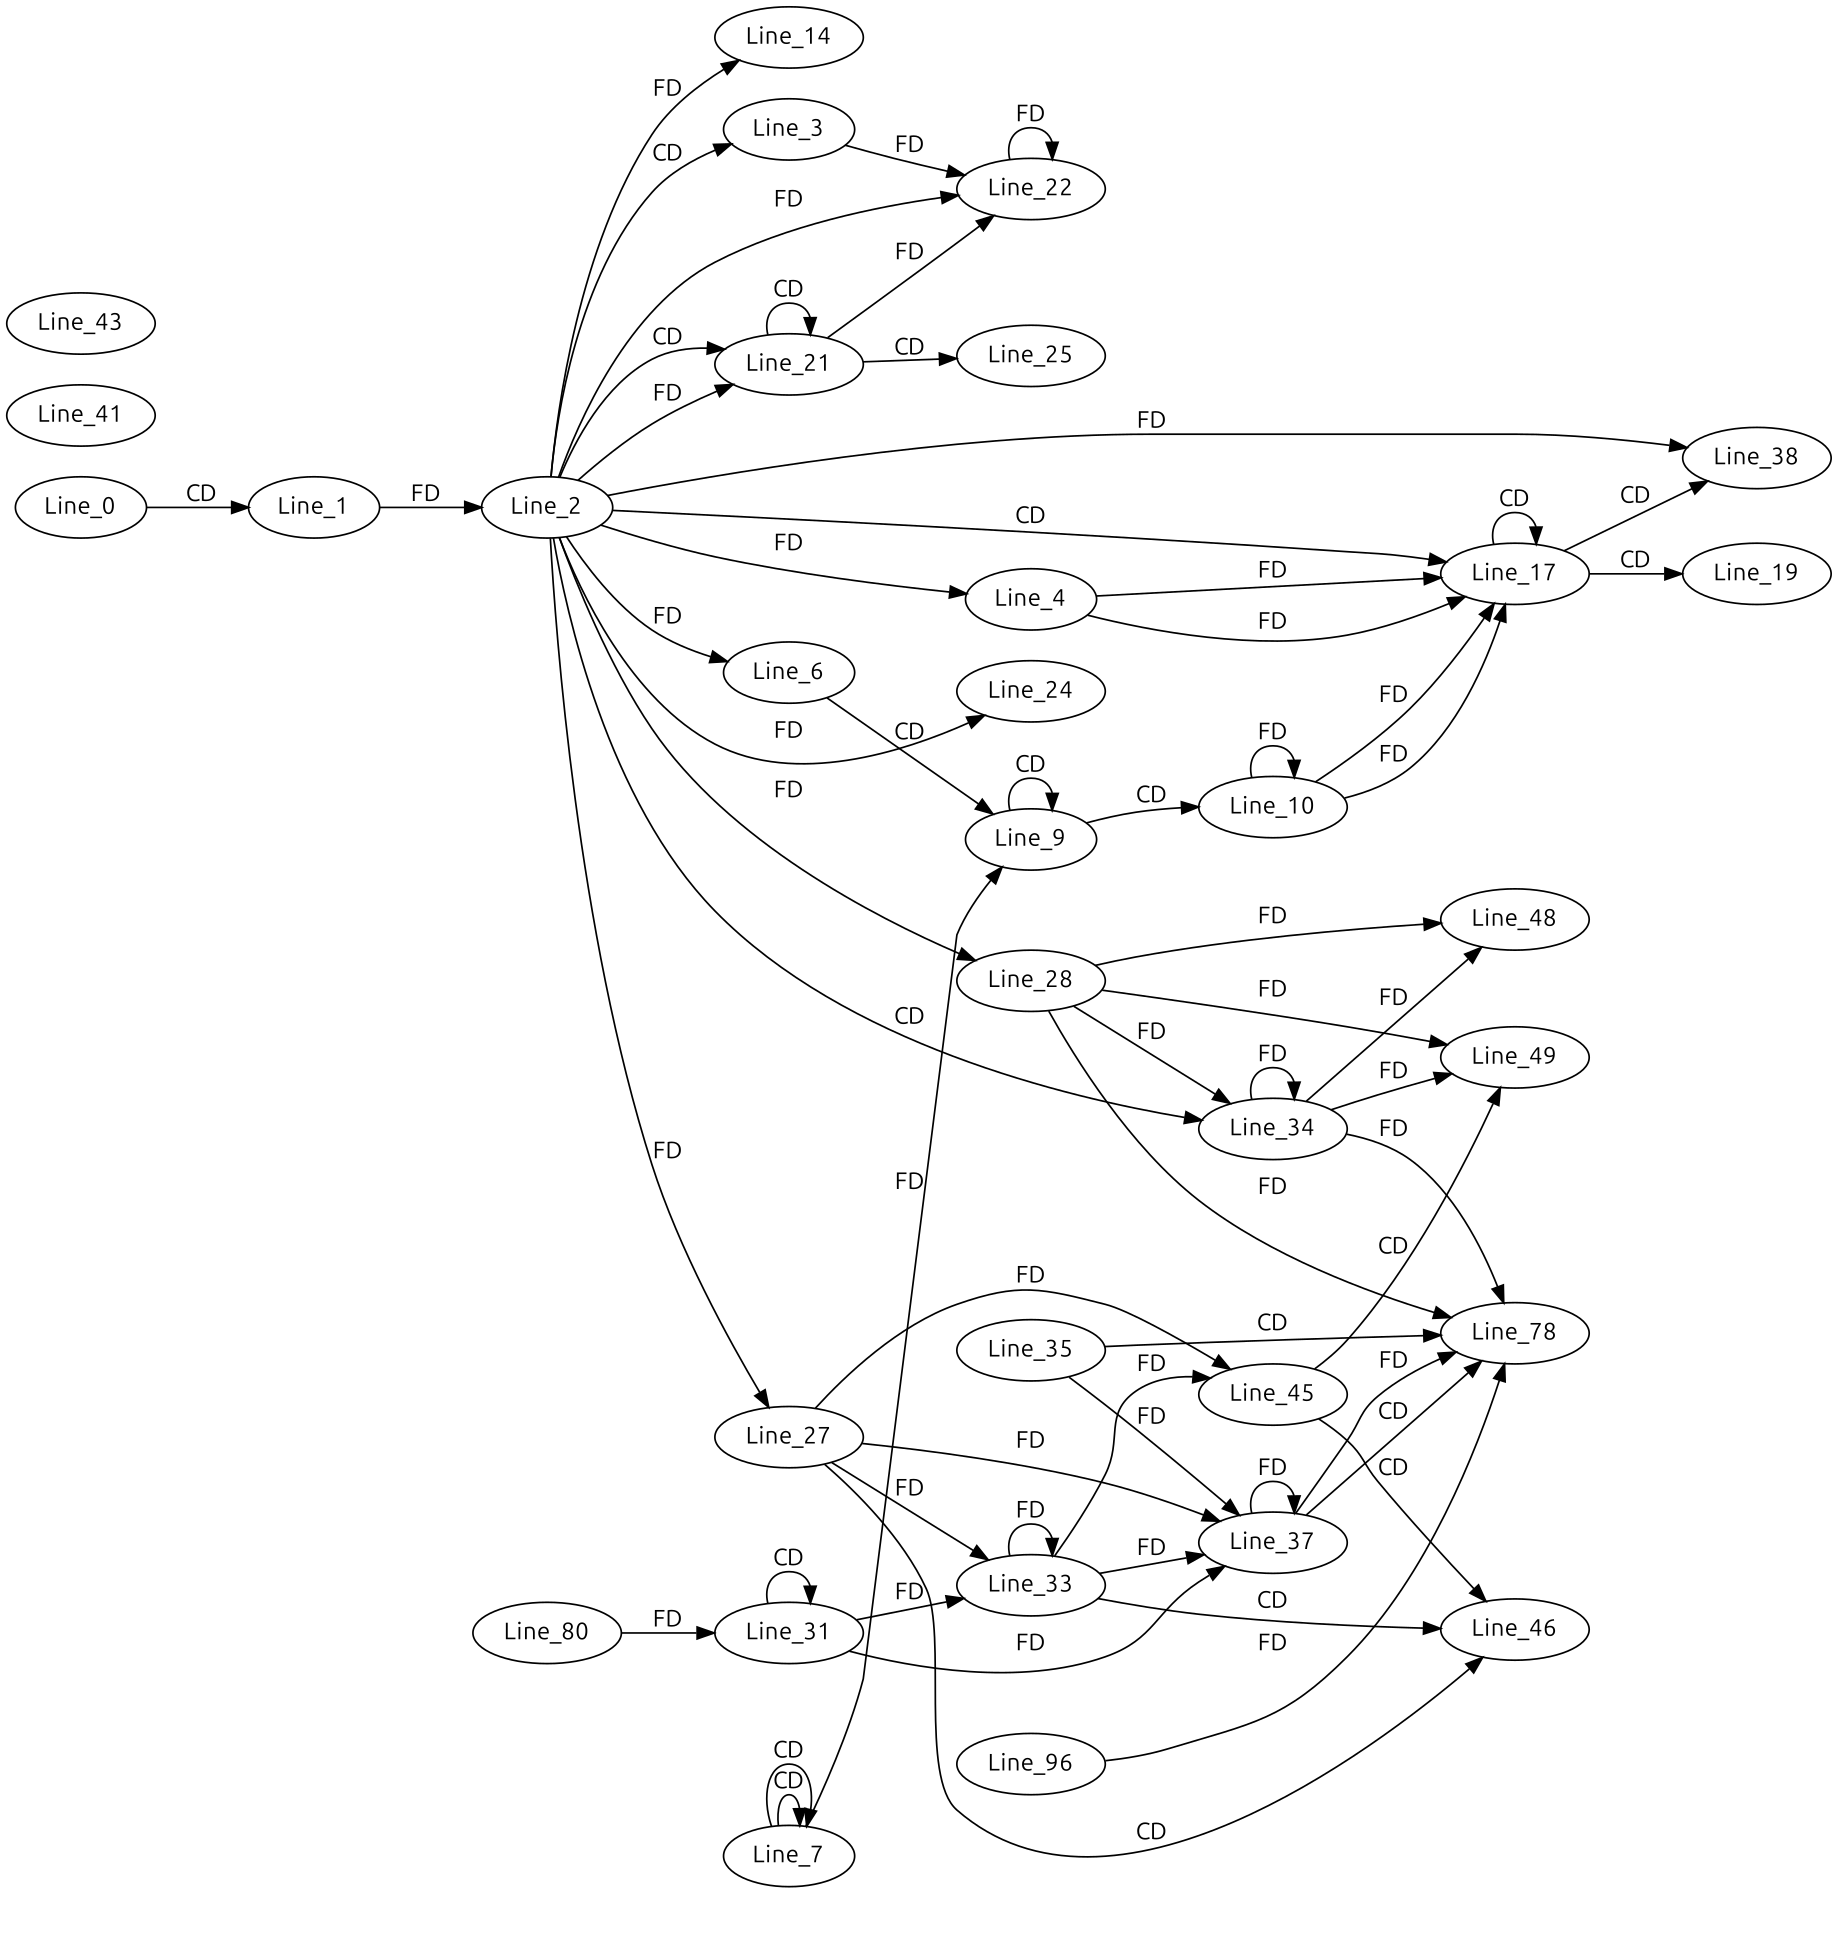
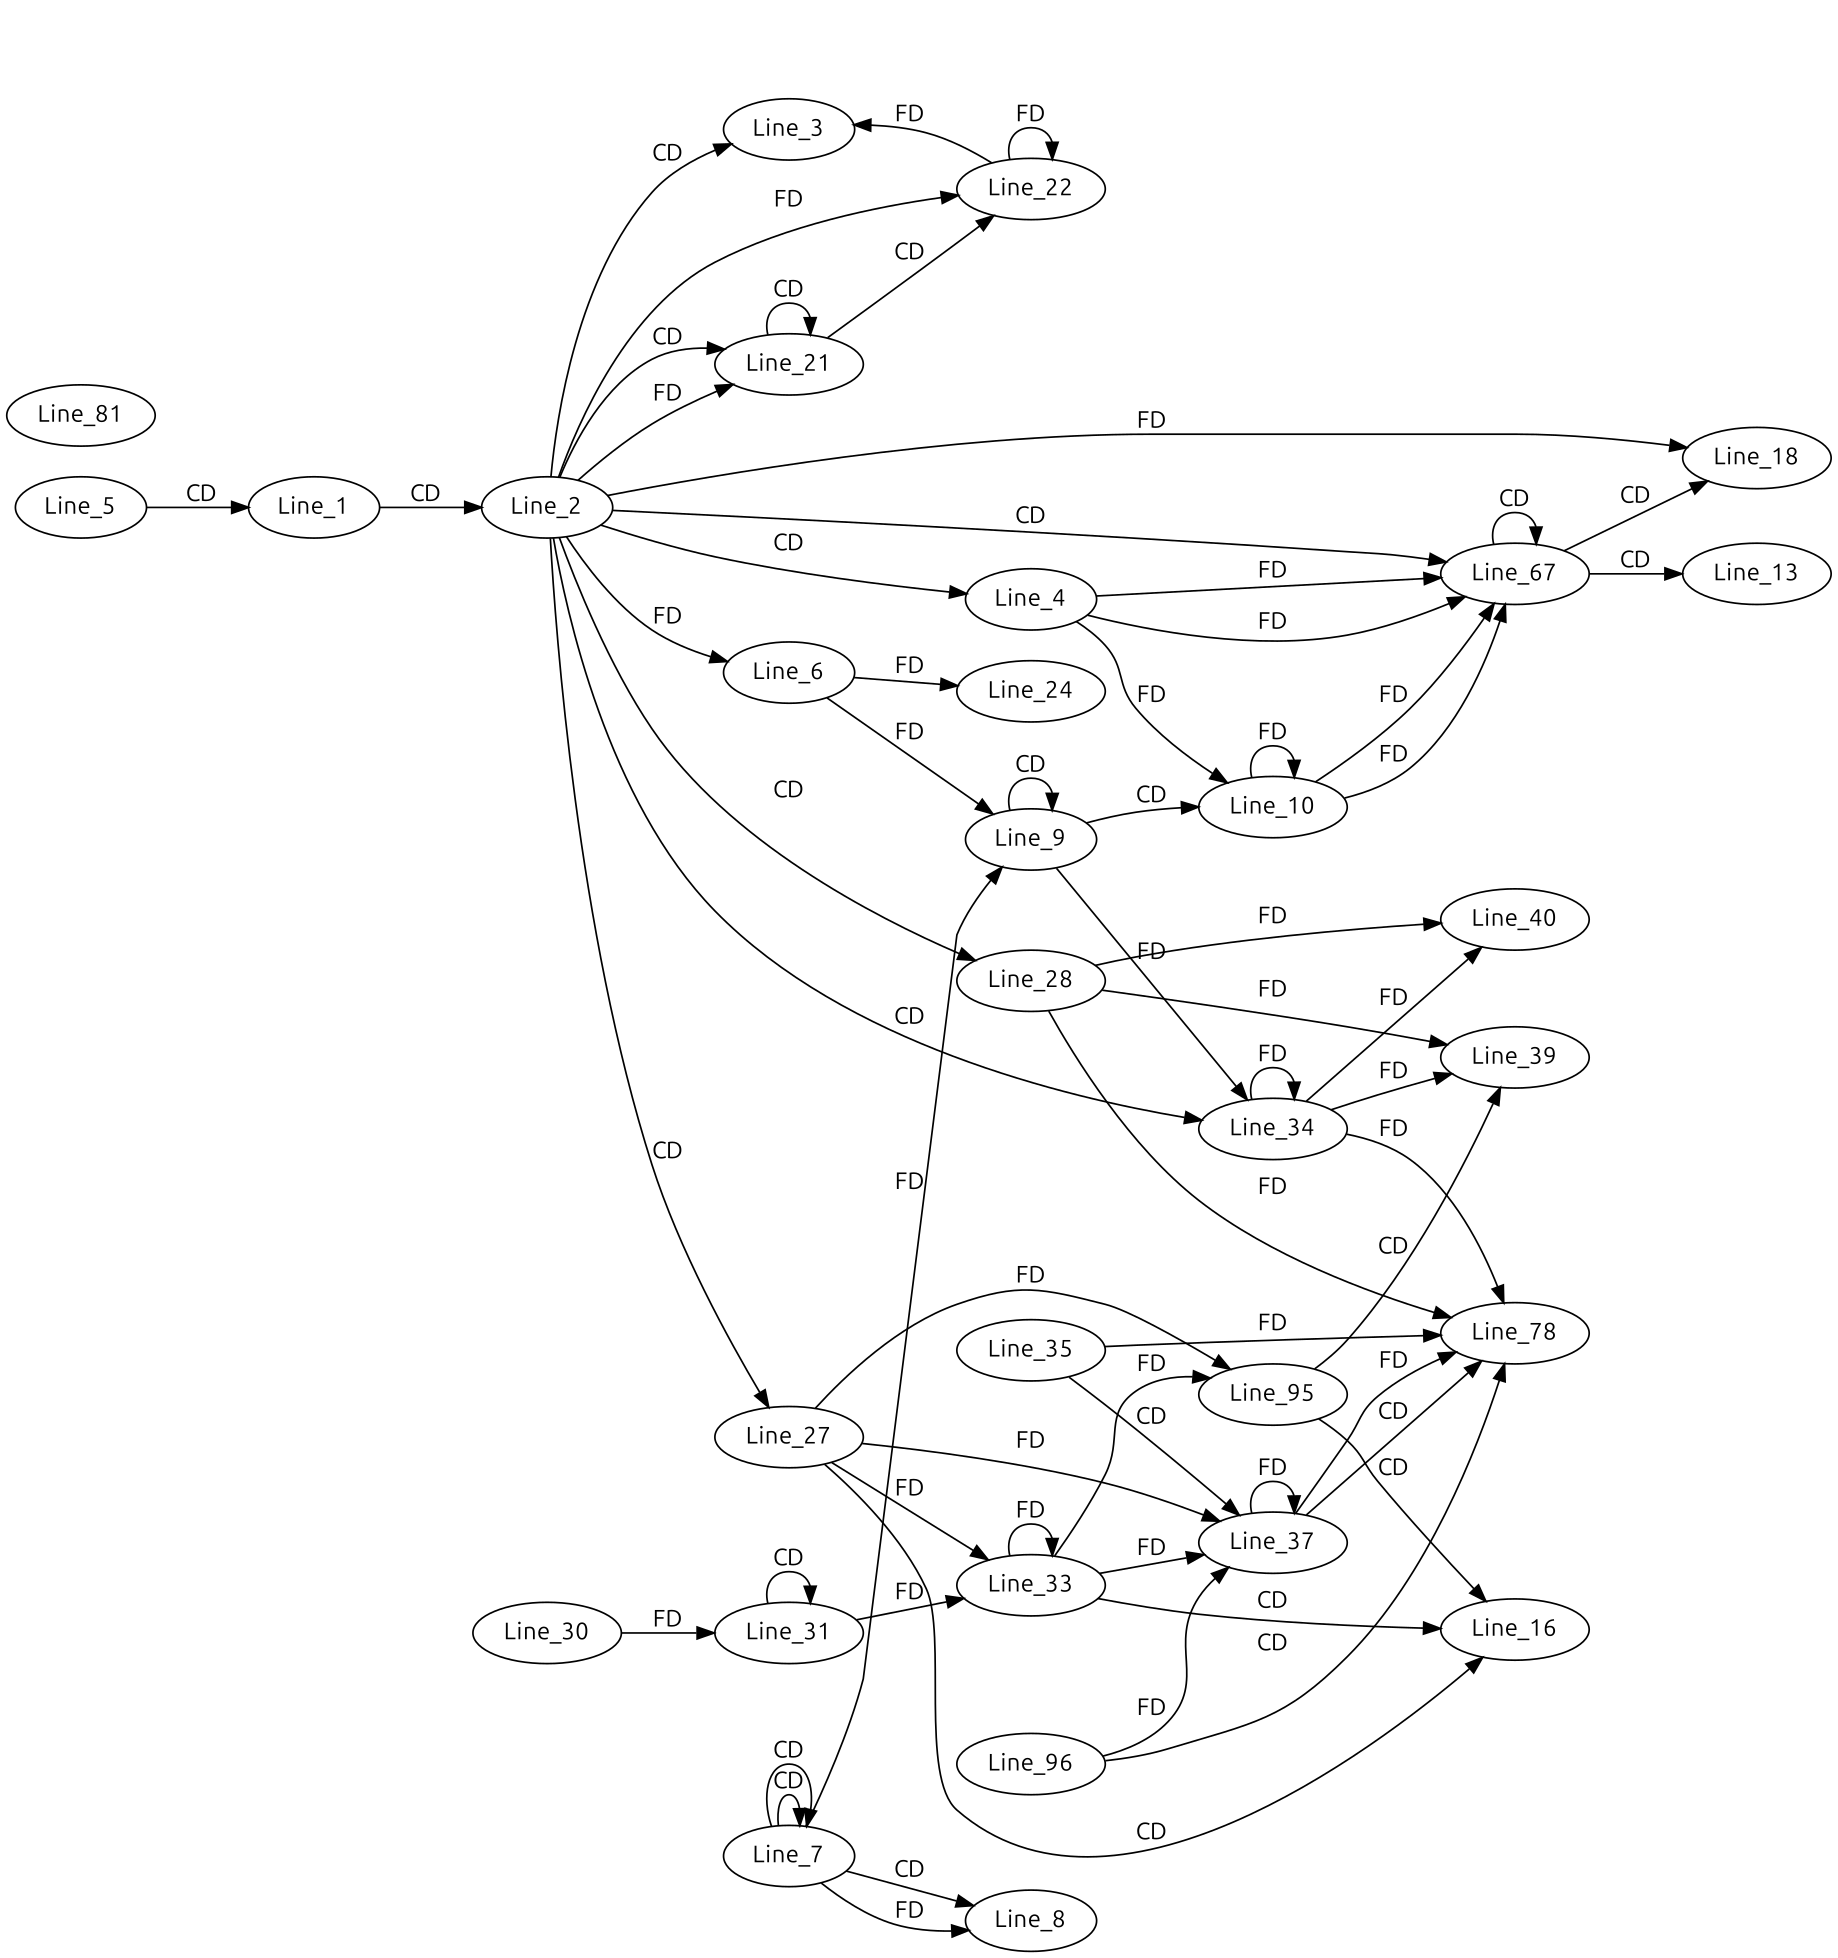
(789, 37) -> none
(896, 159) -> (934, 135)
(910, 253) -> (910, 253)
(81, 324) -> none
(1031, 356) -> none
(81, 415) -> (81, 415)
(1757, 458) -> (1757, 458)
(426, 495) -> (426, 495)
(81, 507) -> (81, 507)
(789, 544) -> (789, 544)
(1515, 574) -> (1515, 574)
(1757, 574) -> (1757, 574)
none -> (1134, 705)
(910, 733) -> (910, 733)
(715, 744) -> (897, 681)
(789, 791) -> (789, 791)
(1515, 920) -> (1515, 920)
(1145, 1050) -> (1146, 977)
(1515, 1057) -> (1515, 1057)
(668, 1152) -> (668, 1152)
(1273, 1324) -> (1273, 1324)
(1273, 1395) -> (1273, 1395)
(1152, 1418) -> (1152, 1418)
(1515, 1630) -> (1515, 1630)
(547, 1633) -> (547, 1633)
(1273, 1644) -> (1273, 1644)
(1044, 1670) -> (1186, 1685)
none -> (1031, 1921)
